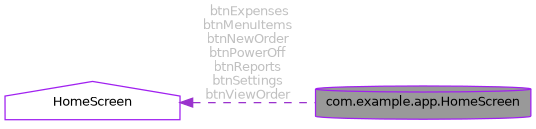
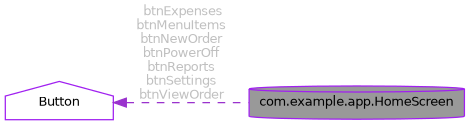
(93, 103) -> (59, 103)
